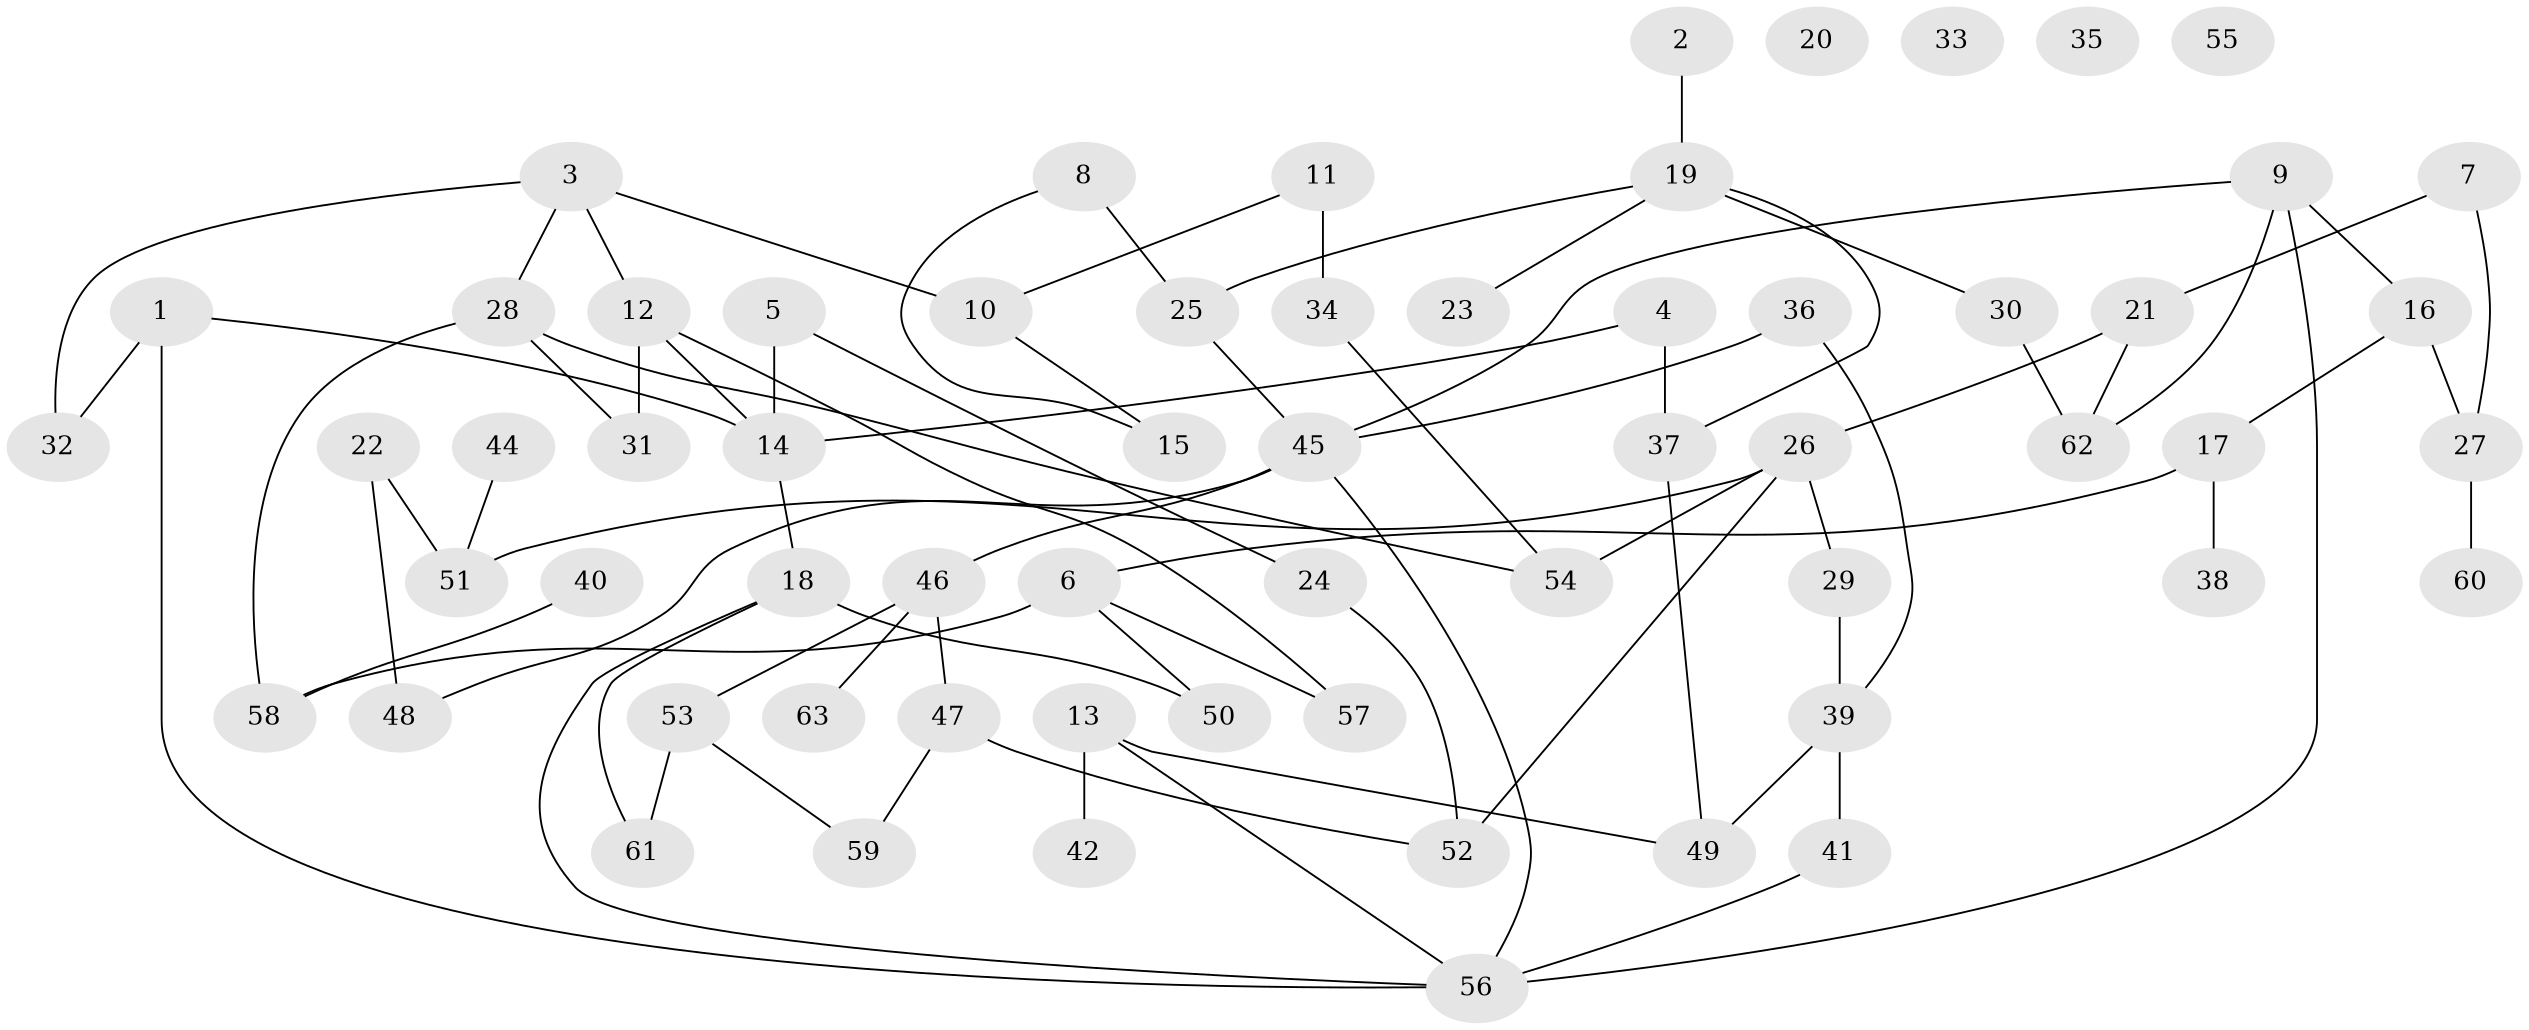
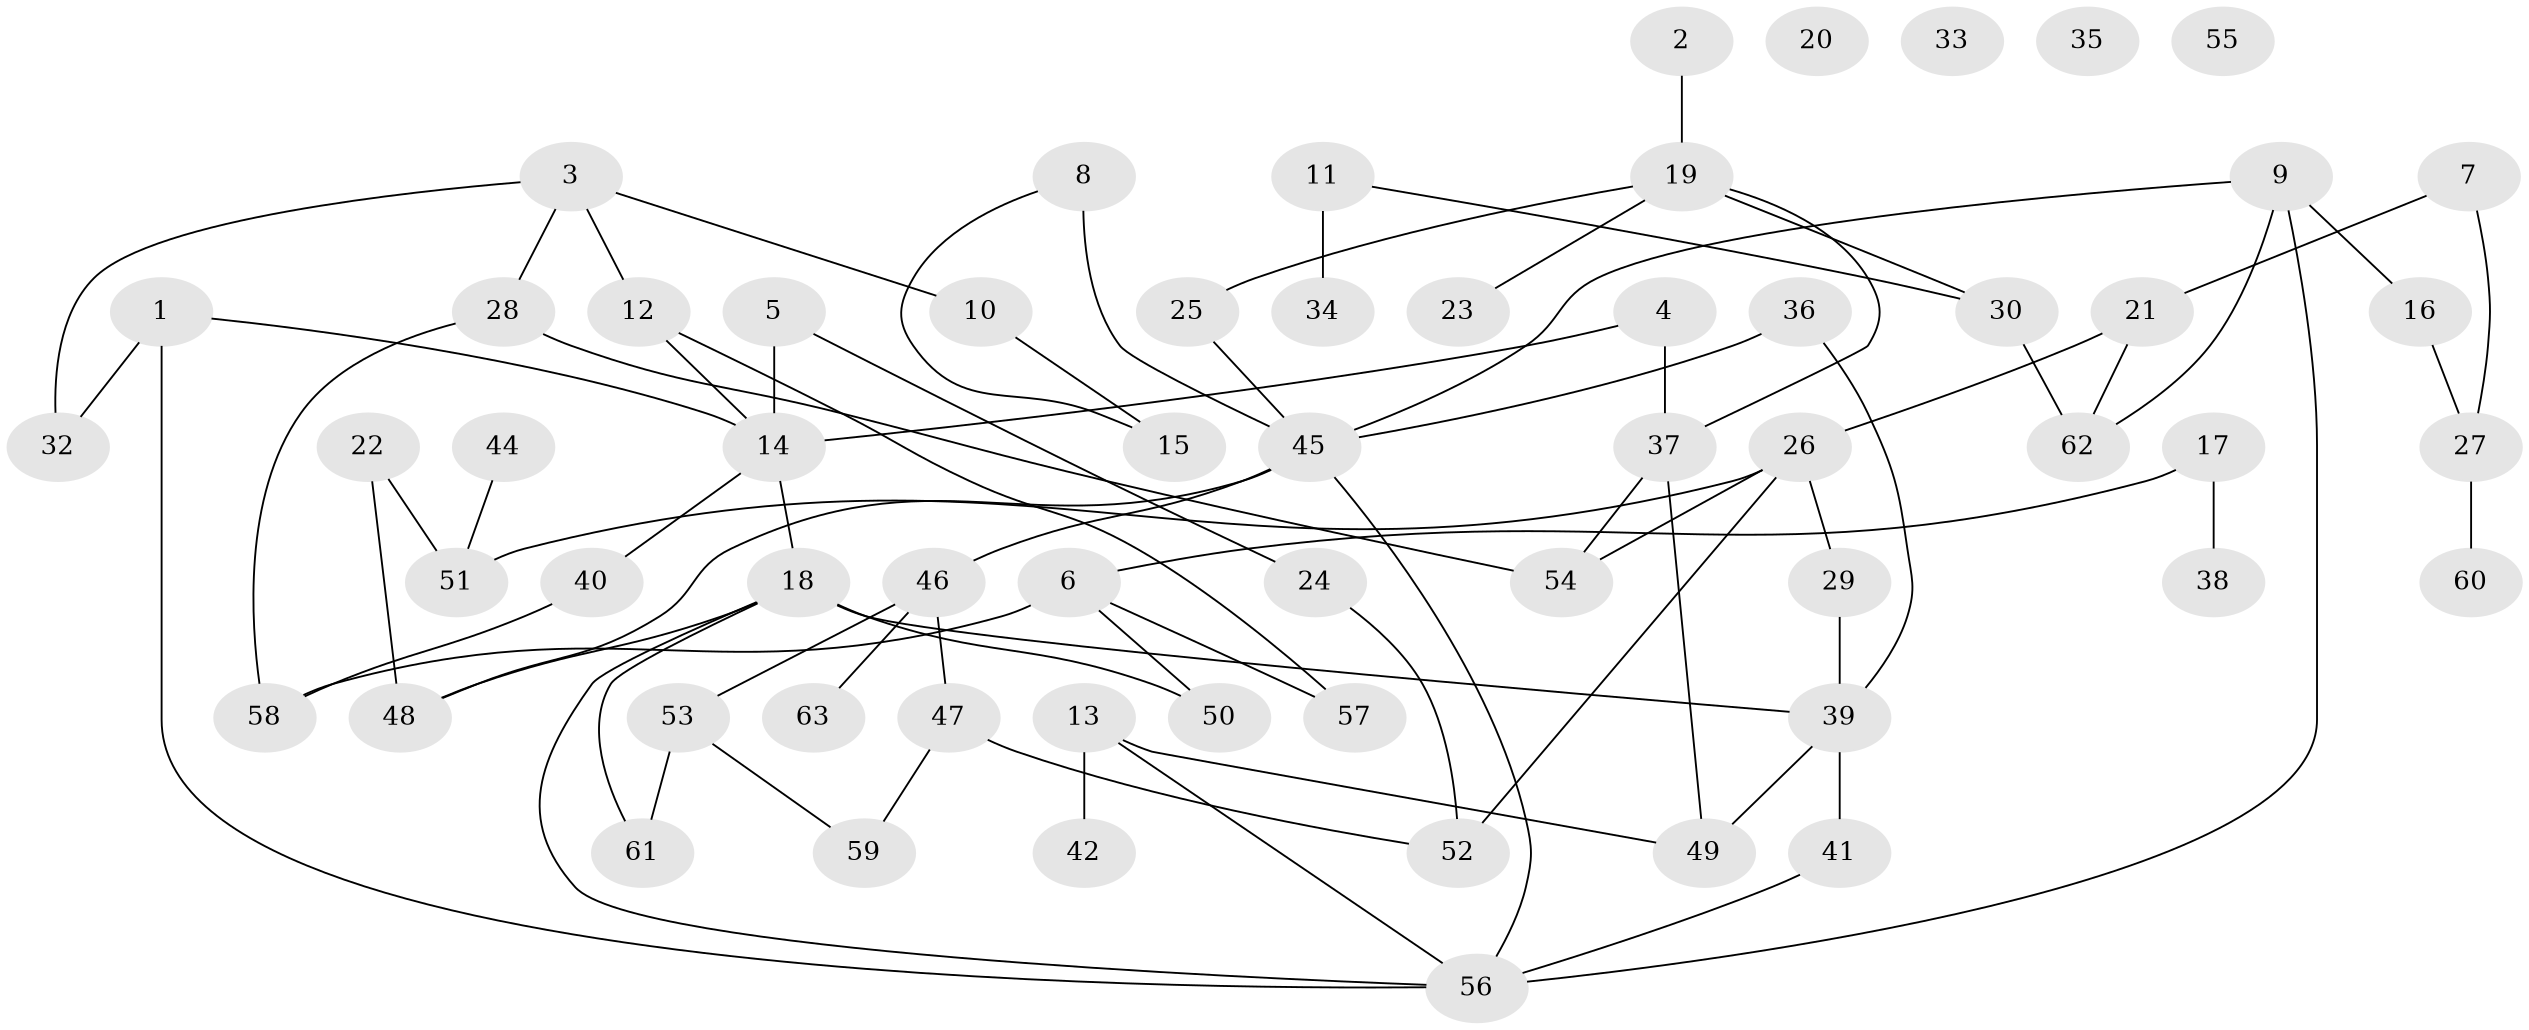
(1132, 239) -> (1131, 355)
(1152, 244) -> (1667, 239)
(2327, 373) -> none
(639, 447) -> none
(1442, 447) -> (1612, 517)
none -> (700, 502)
none -> (599, 650)
none -> (1335, 672)
